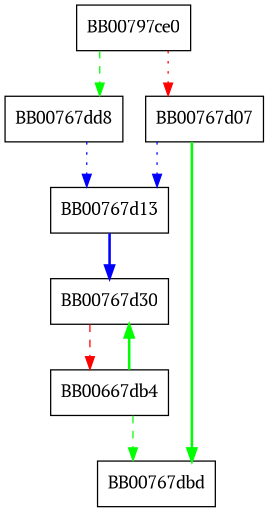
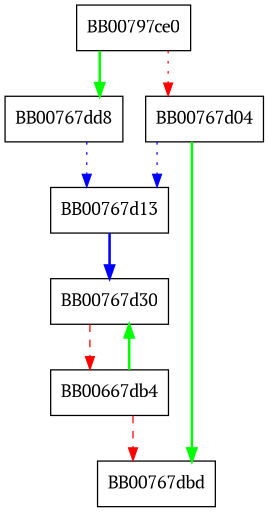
(100, 67) -> (100, 67)
(205, 119) -> (205, 119)
(133, 432) -> (133, 432)
